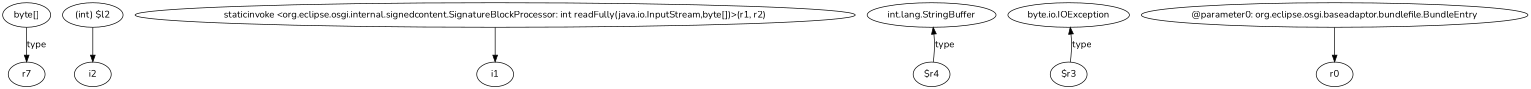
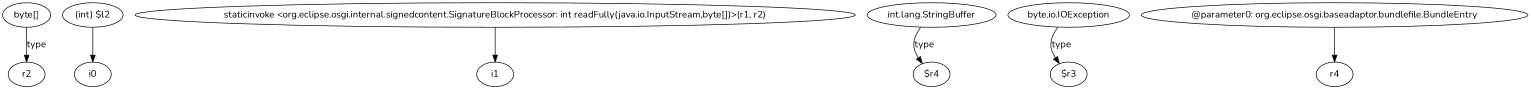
(934, 48) -> (914, 42)
(1071, 48) -> (1051, 42)
(27, 74) -> (27, 74)
(93, 74) -> (93, 74)
(1335, 74) -> (1335, 74)
